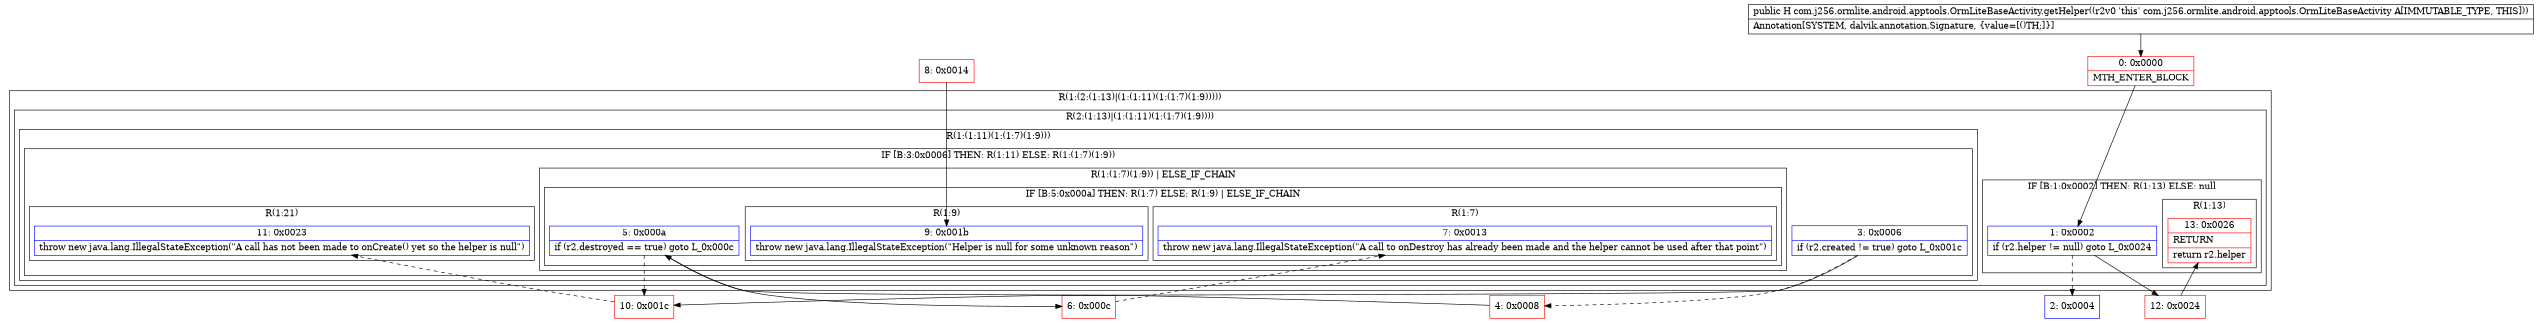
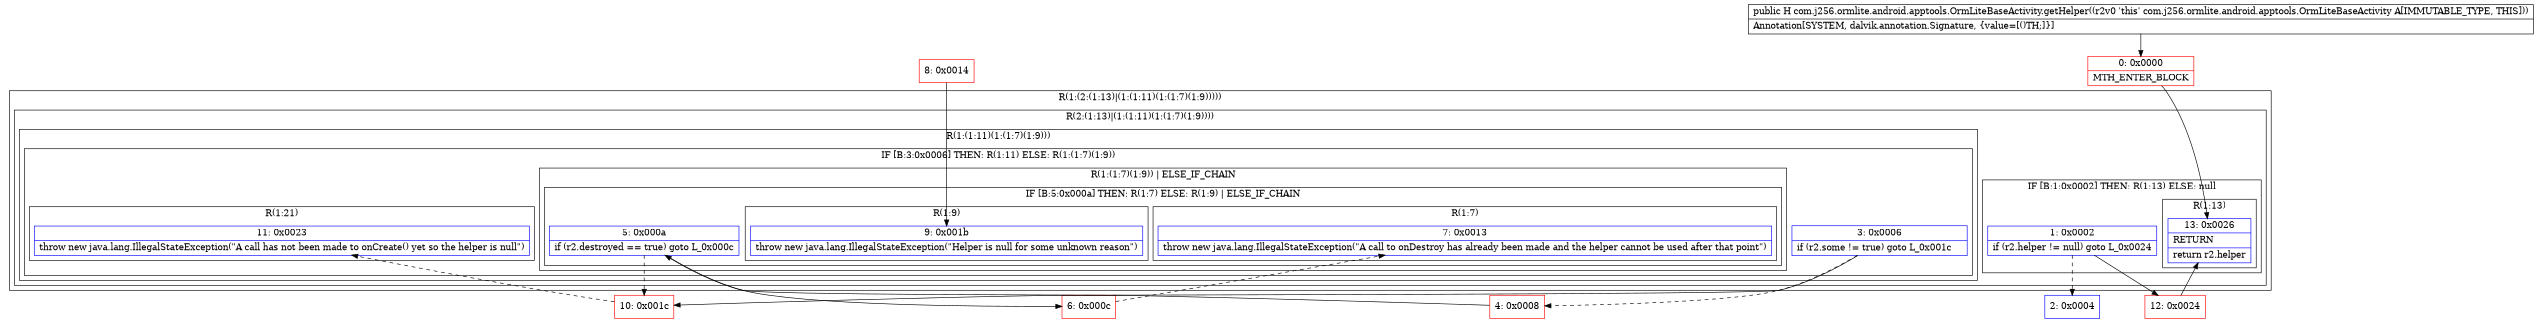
(2108, 153) -> (2192, 146)
(2209, 241) -> (2209, 241)
(1880, 248) -> (1874, 248)
